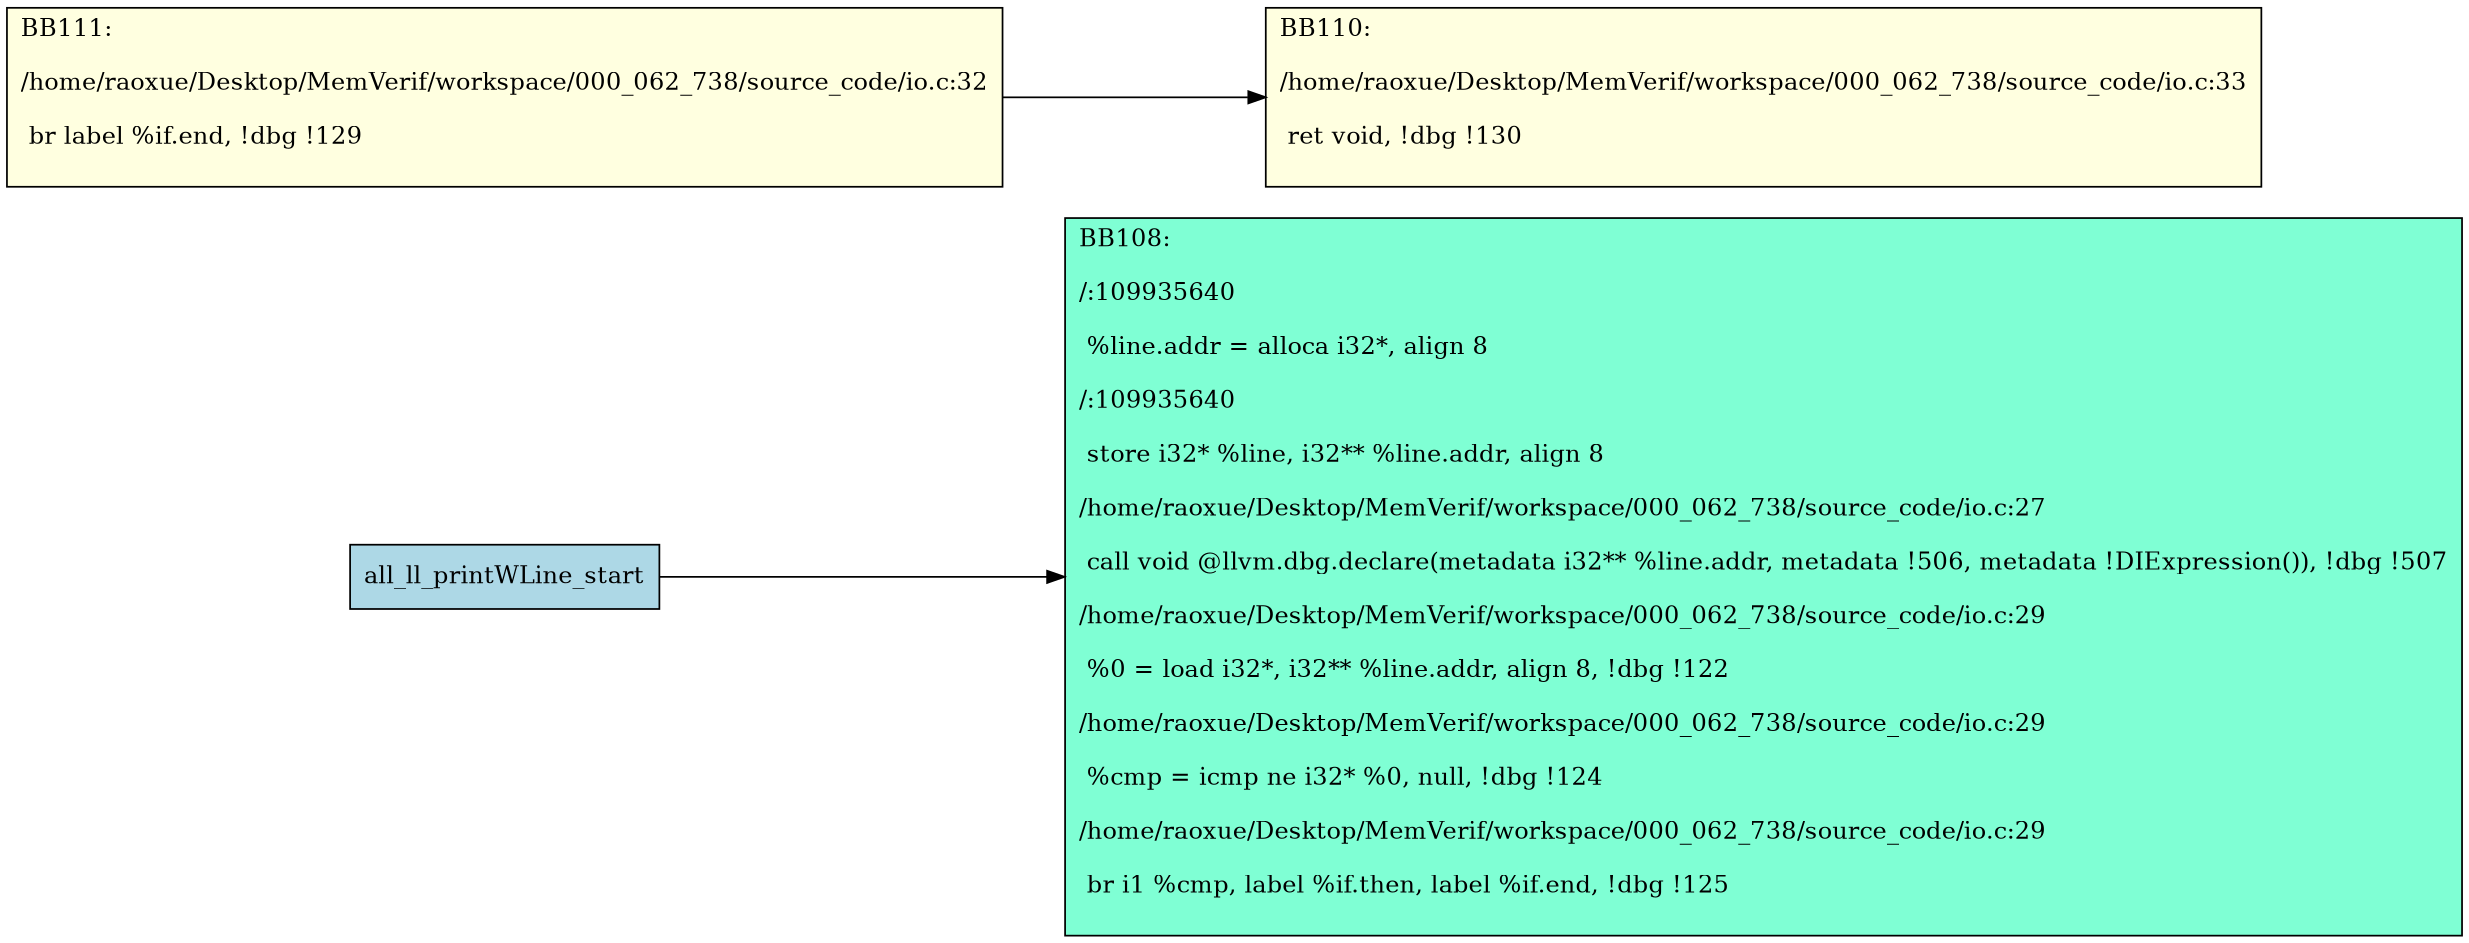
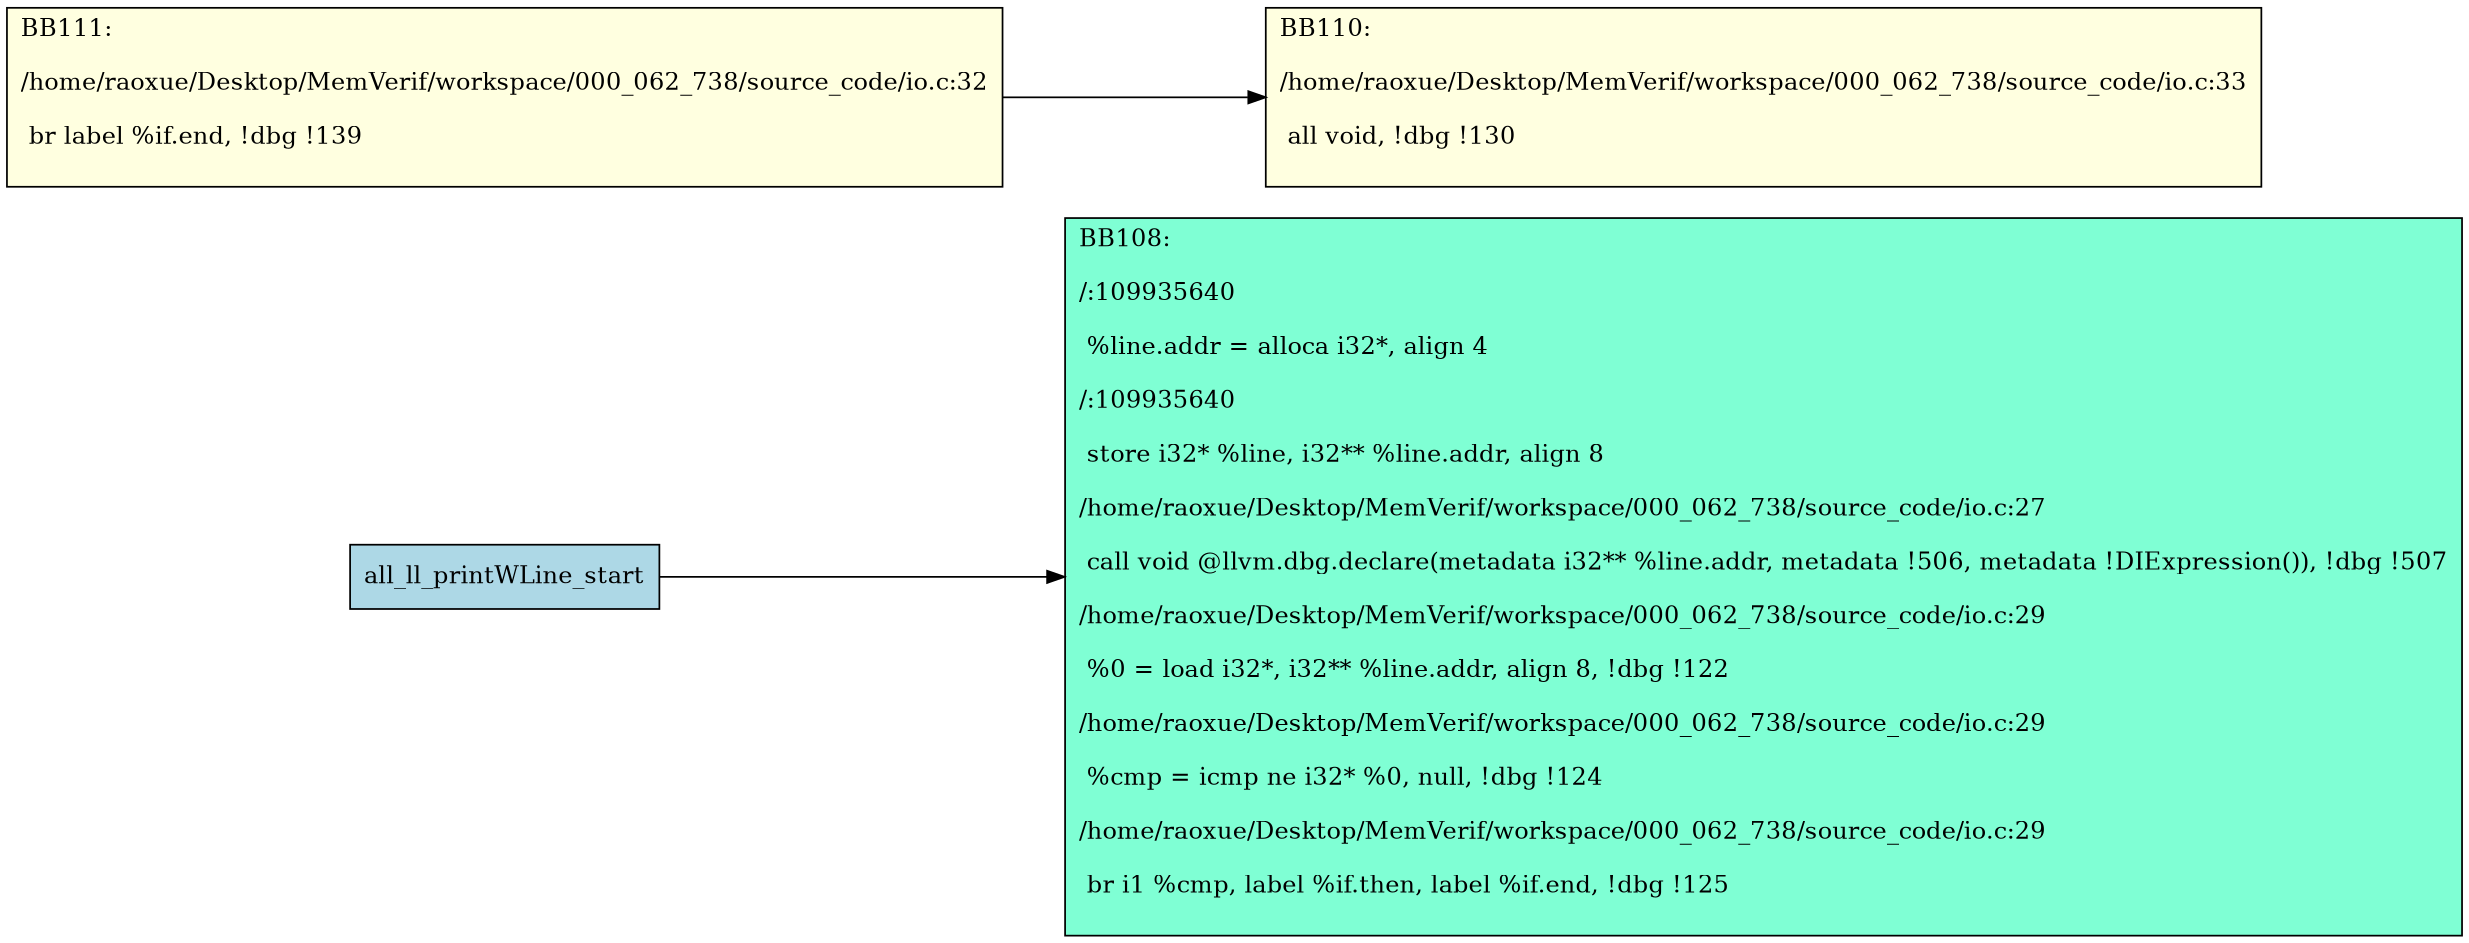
(192, 136) -> (192, 136)
(1401, 136) -> (1398, 136)
(1284, 347) -> (1284, 347)
